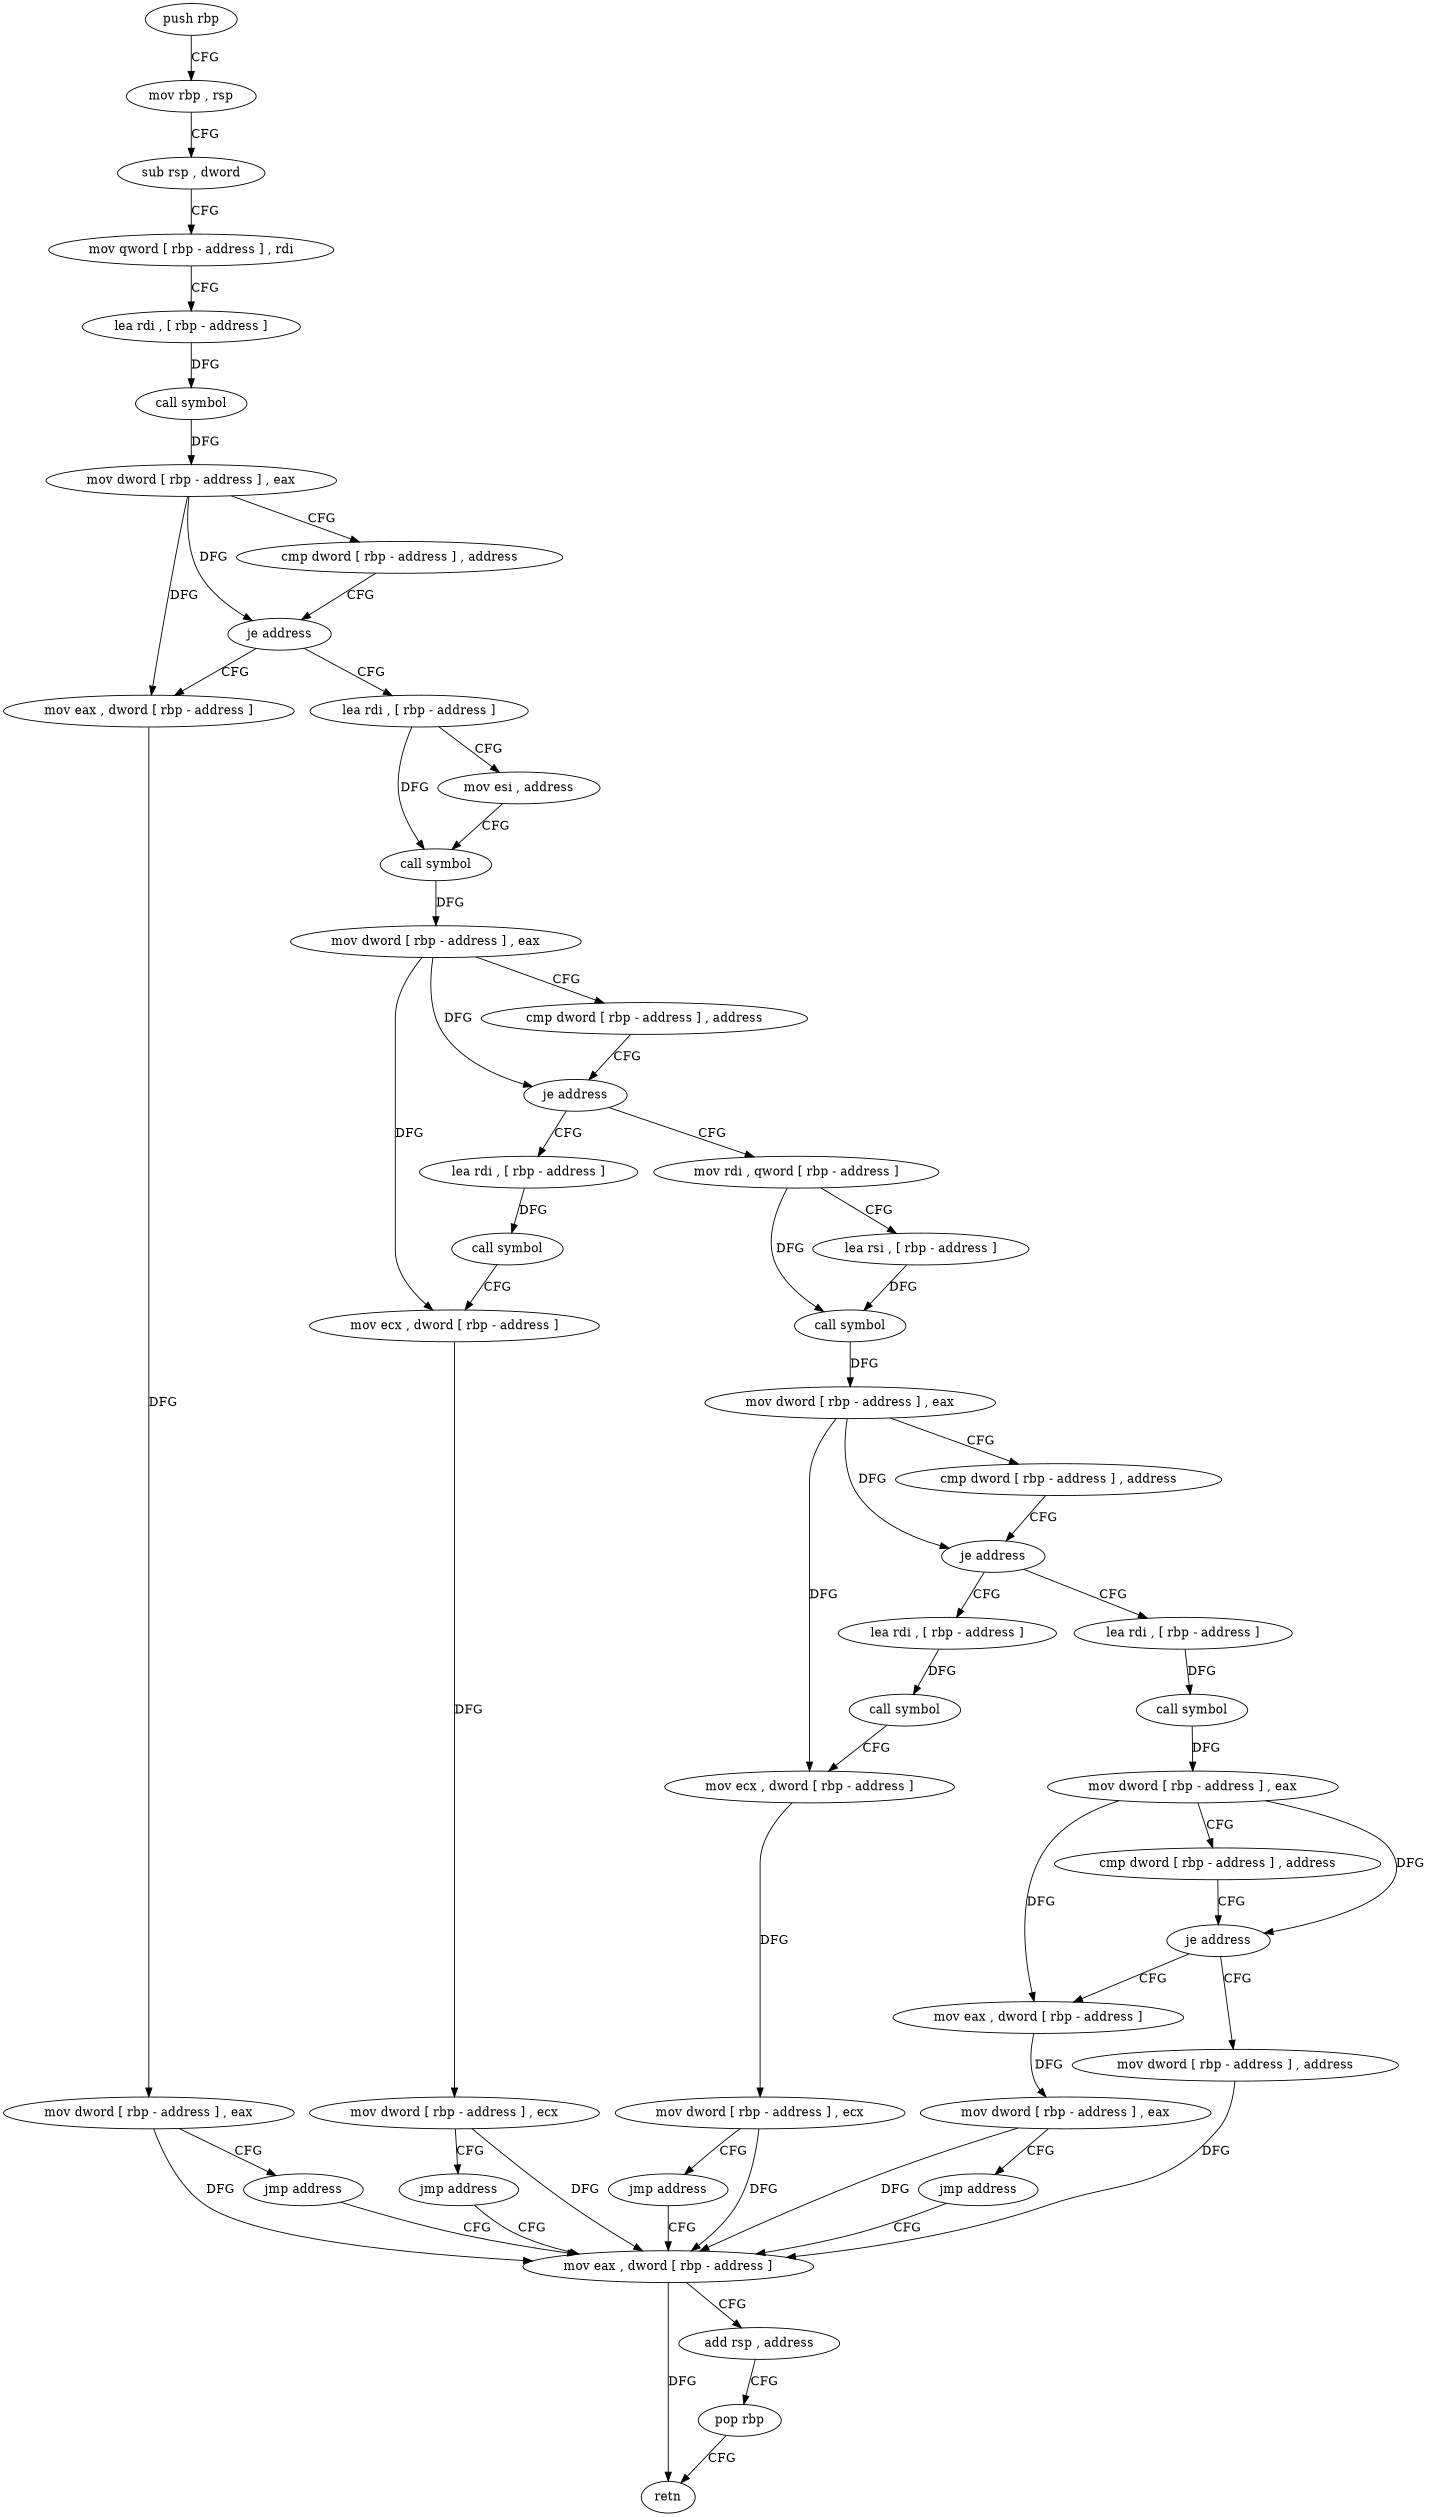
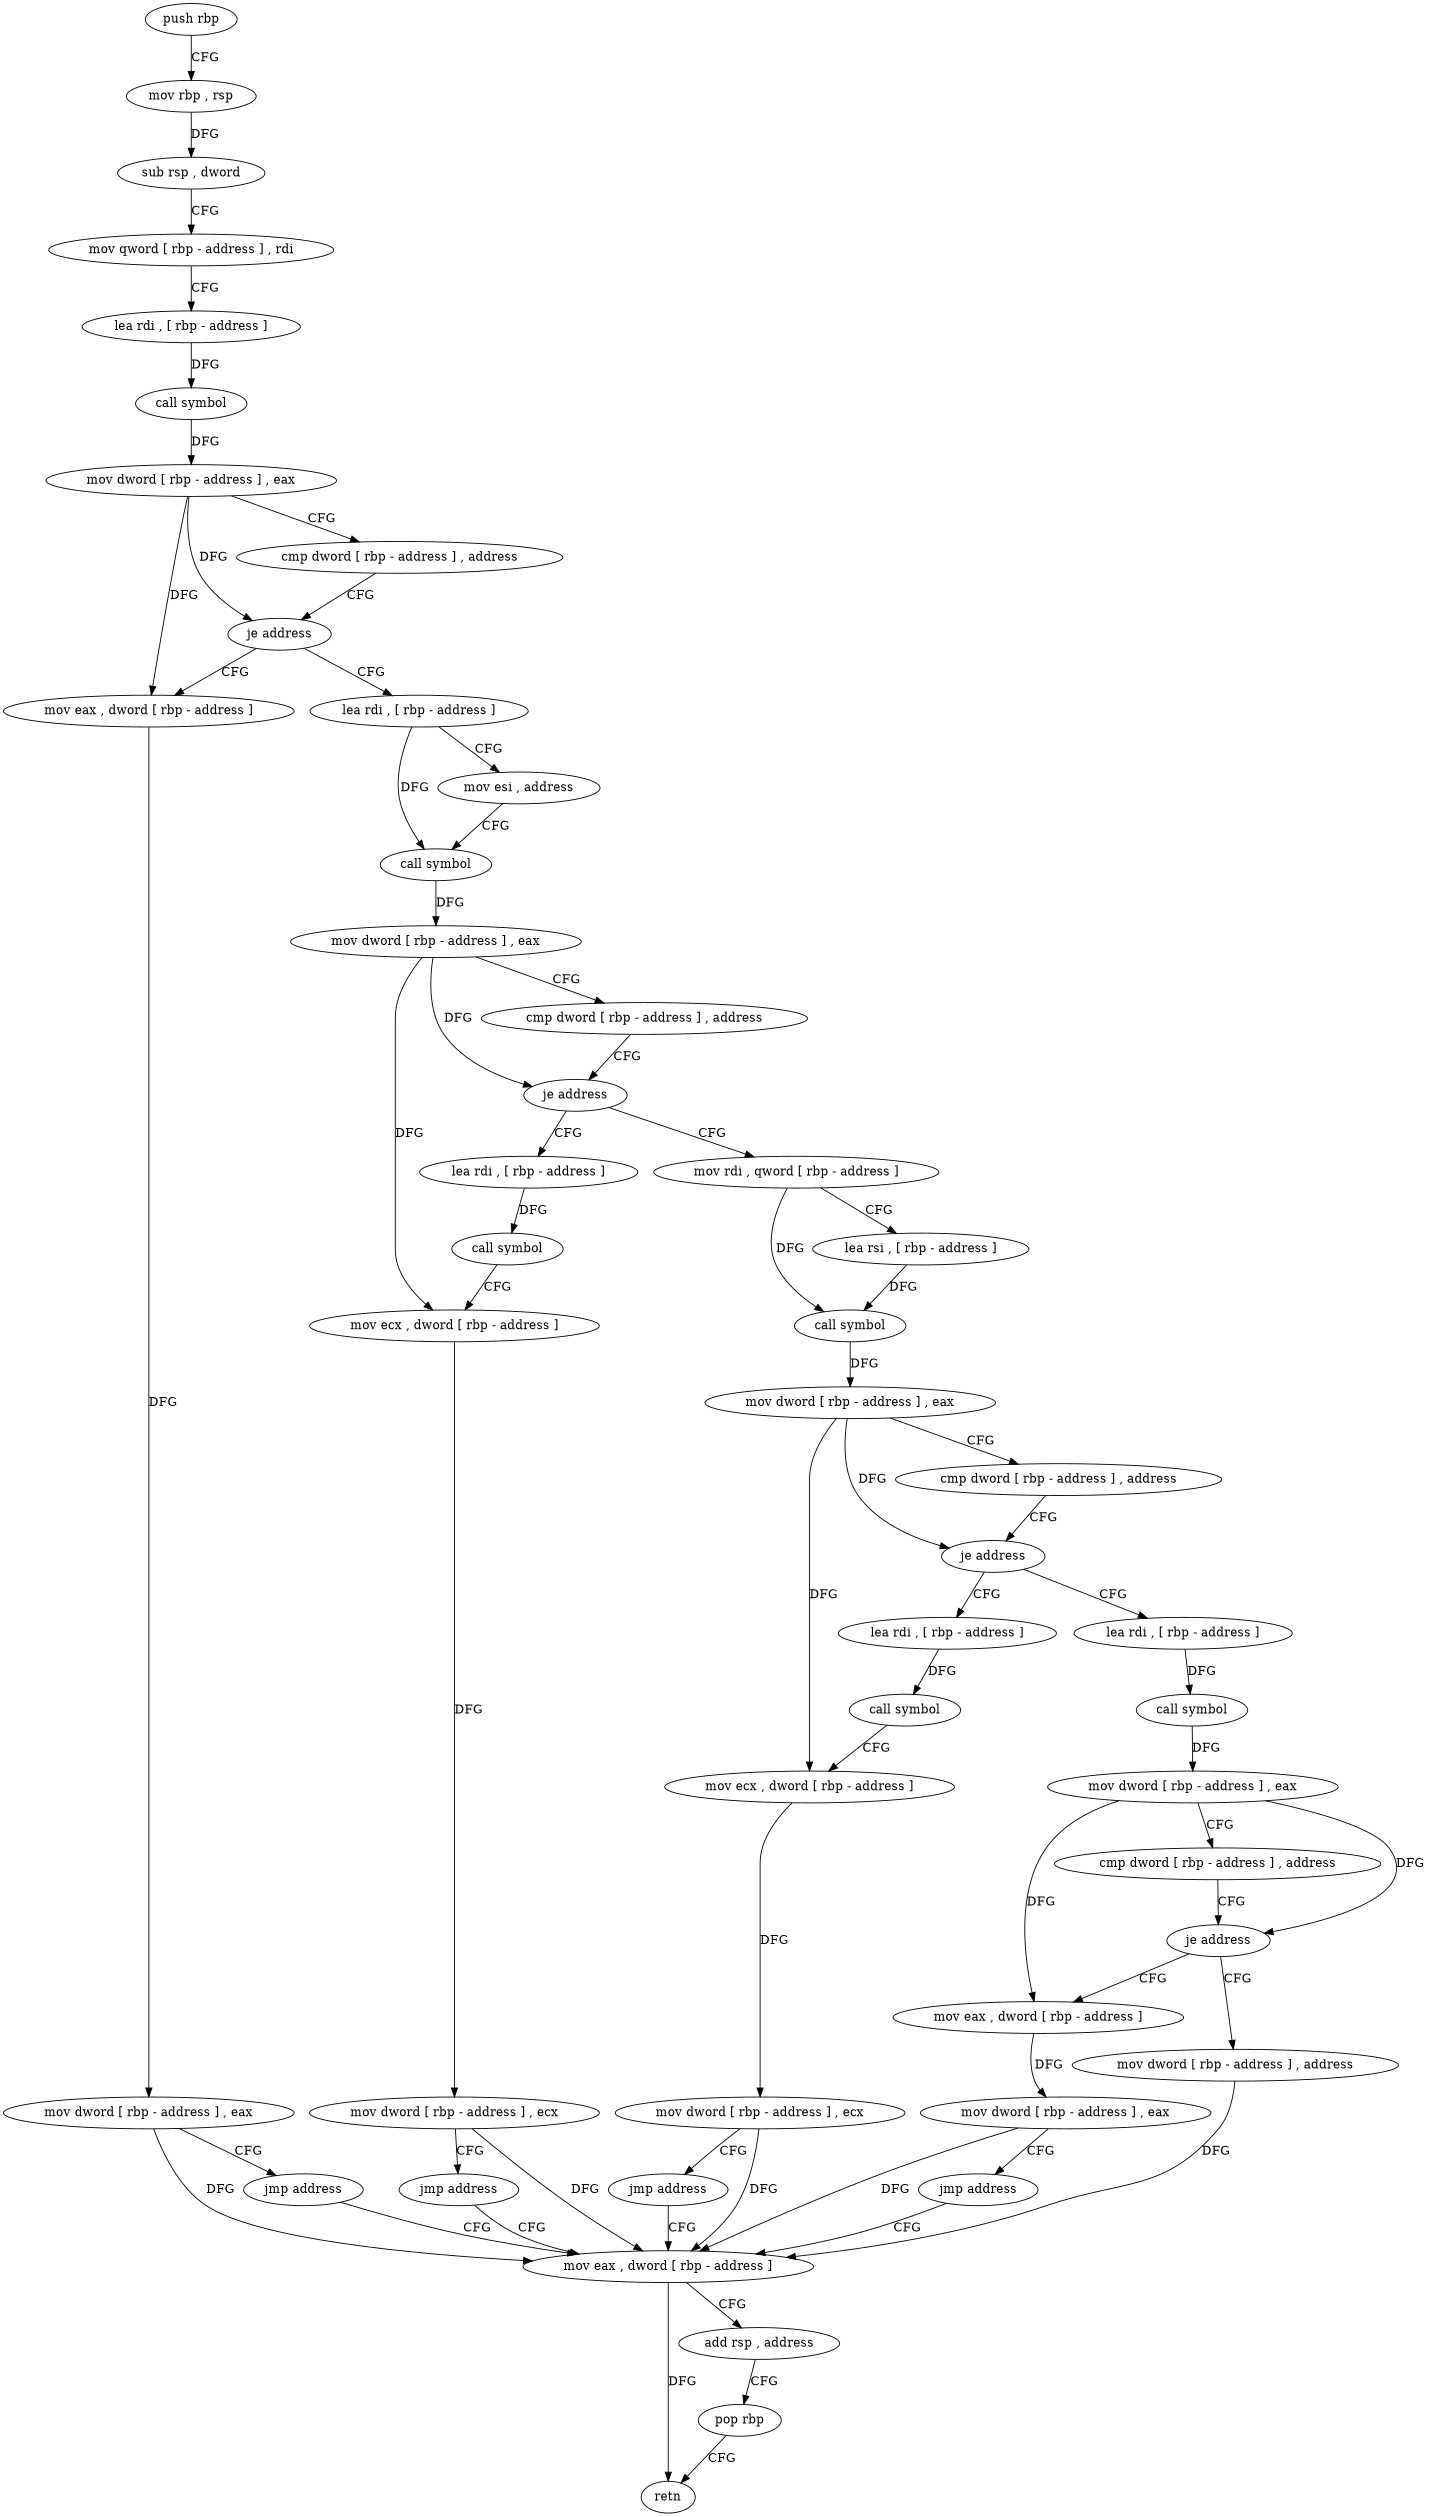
(205, 135) -> (205, 135)
